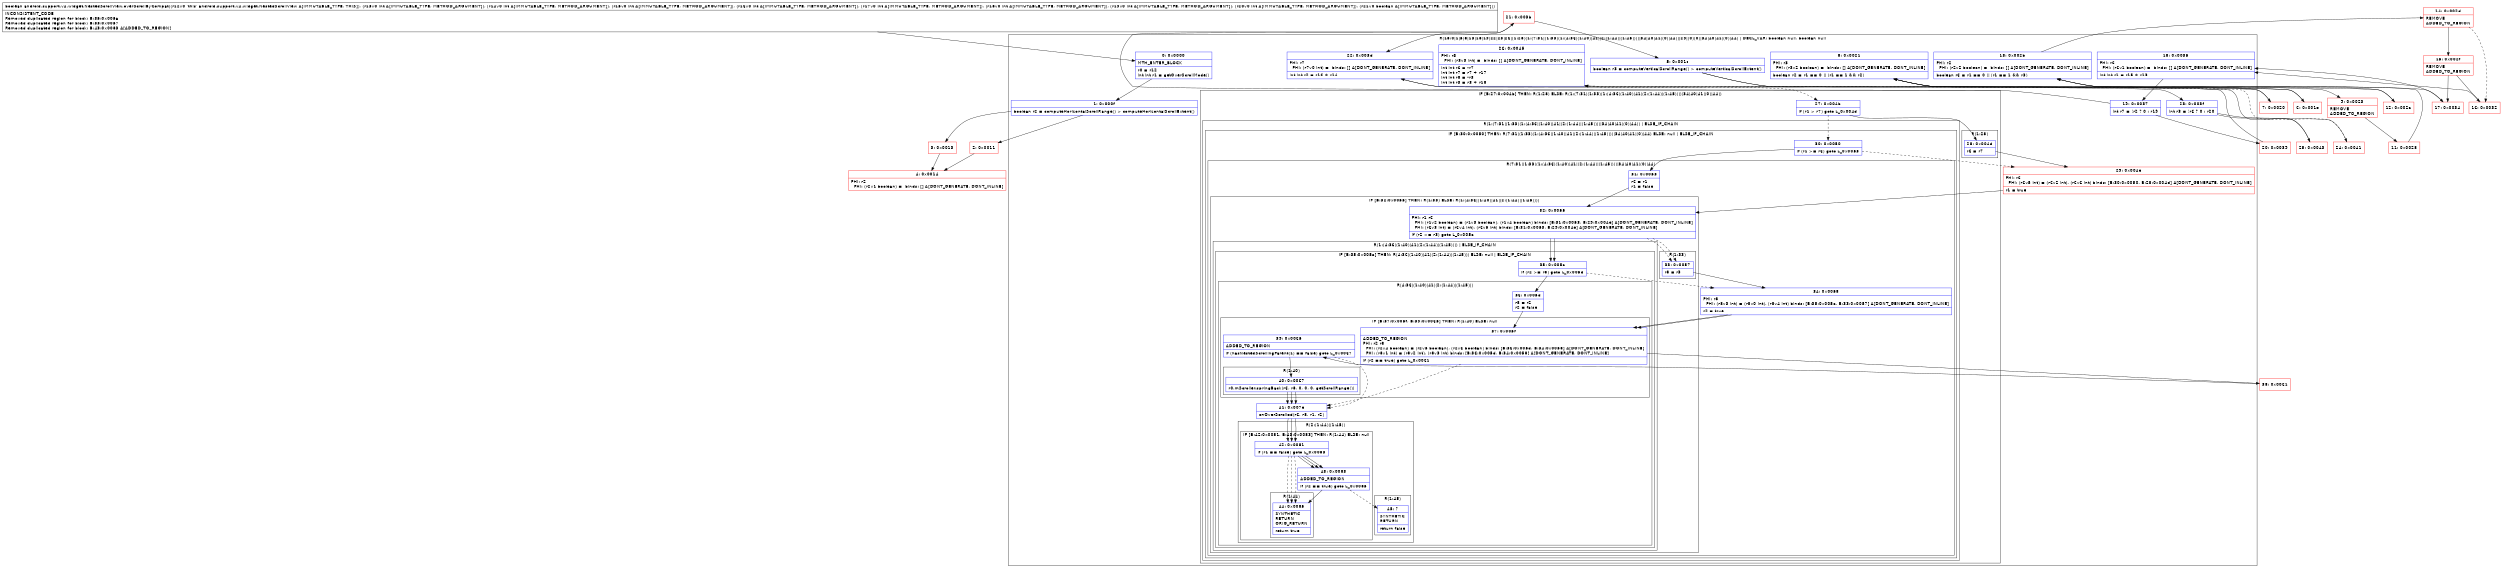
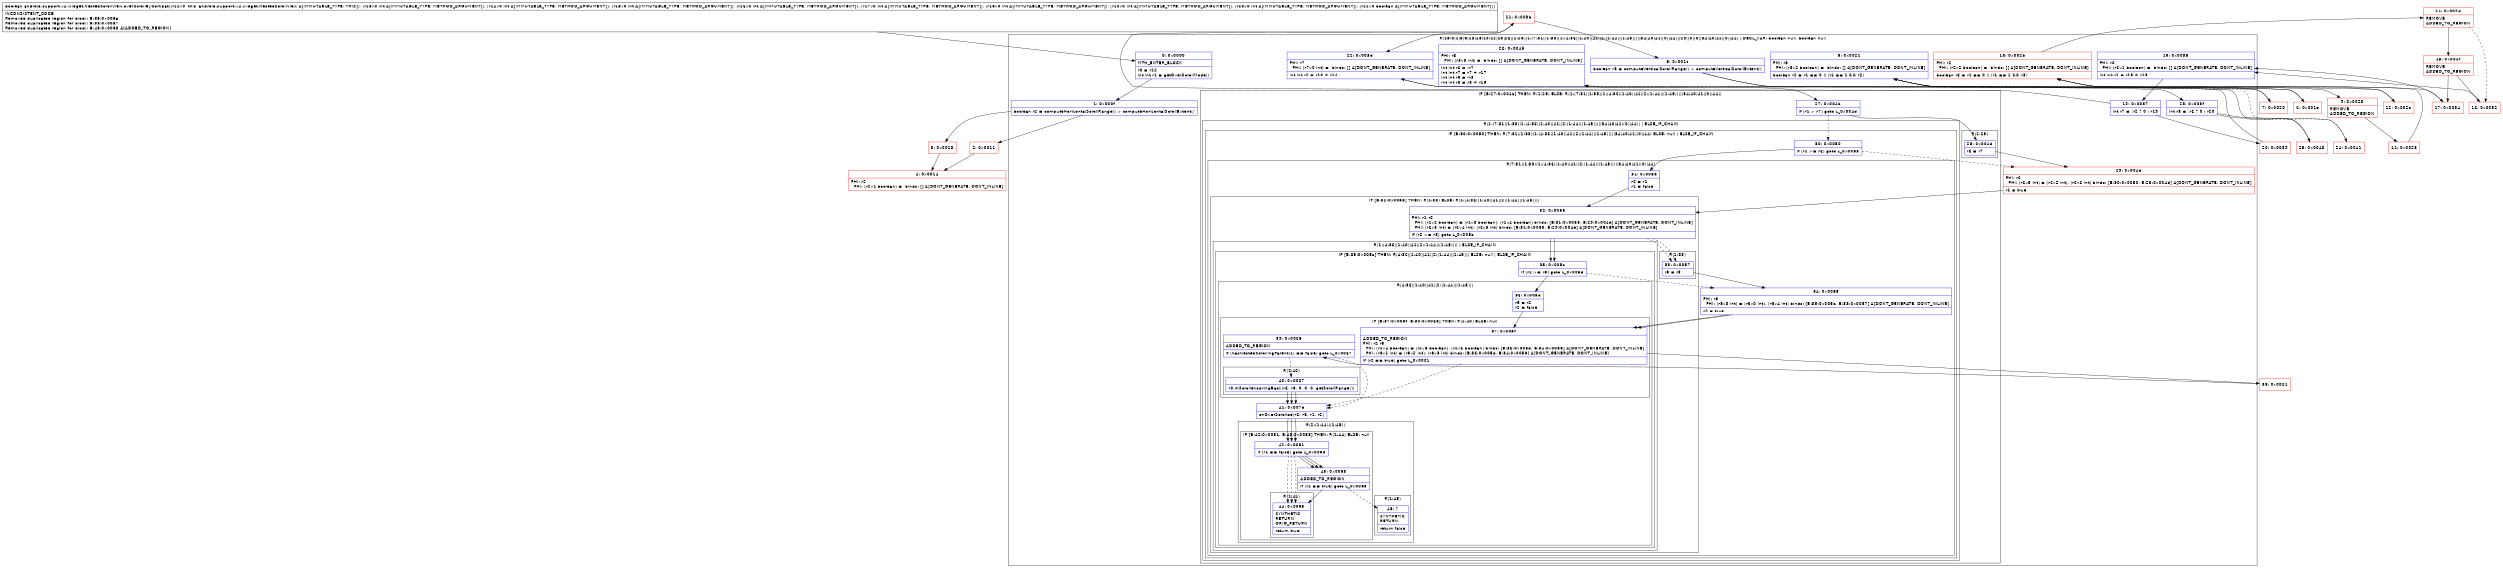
(2013, 65) -> (2013, 65)
(1701, 87) -> (1701, 87)
(1290, 365) -> (1290, 365)
